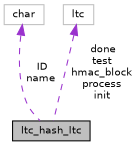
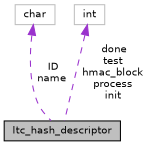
(79, 15) -> (90, 15)
(51, 131) -> (62, 131)
